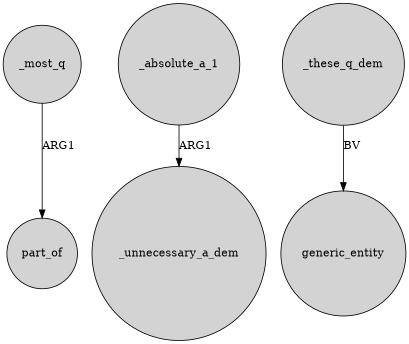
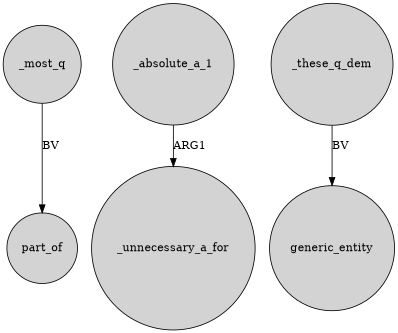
(59, 146) -> (51, 146)
(179, 253) -> (173, 248)
